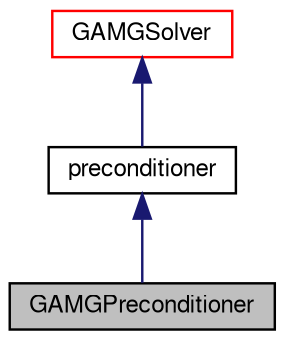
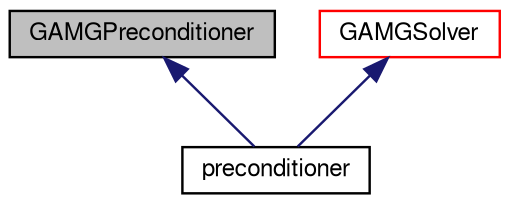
(142, 251) -> (218, 111)
